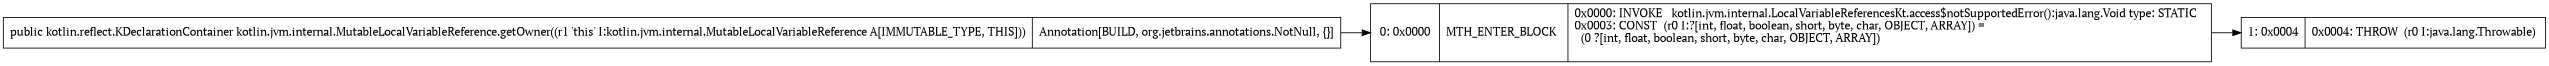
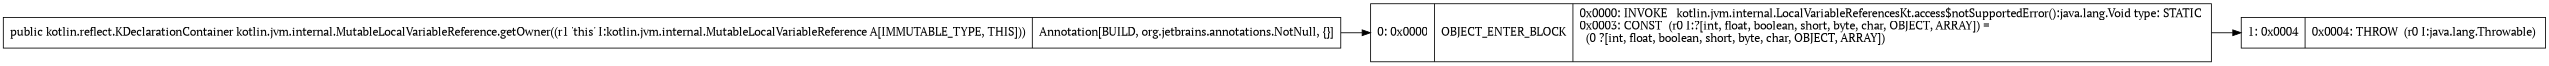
(1501, 32) -> (1504, 32)
